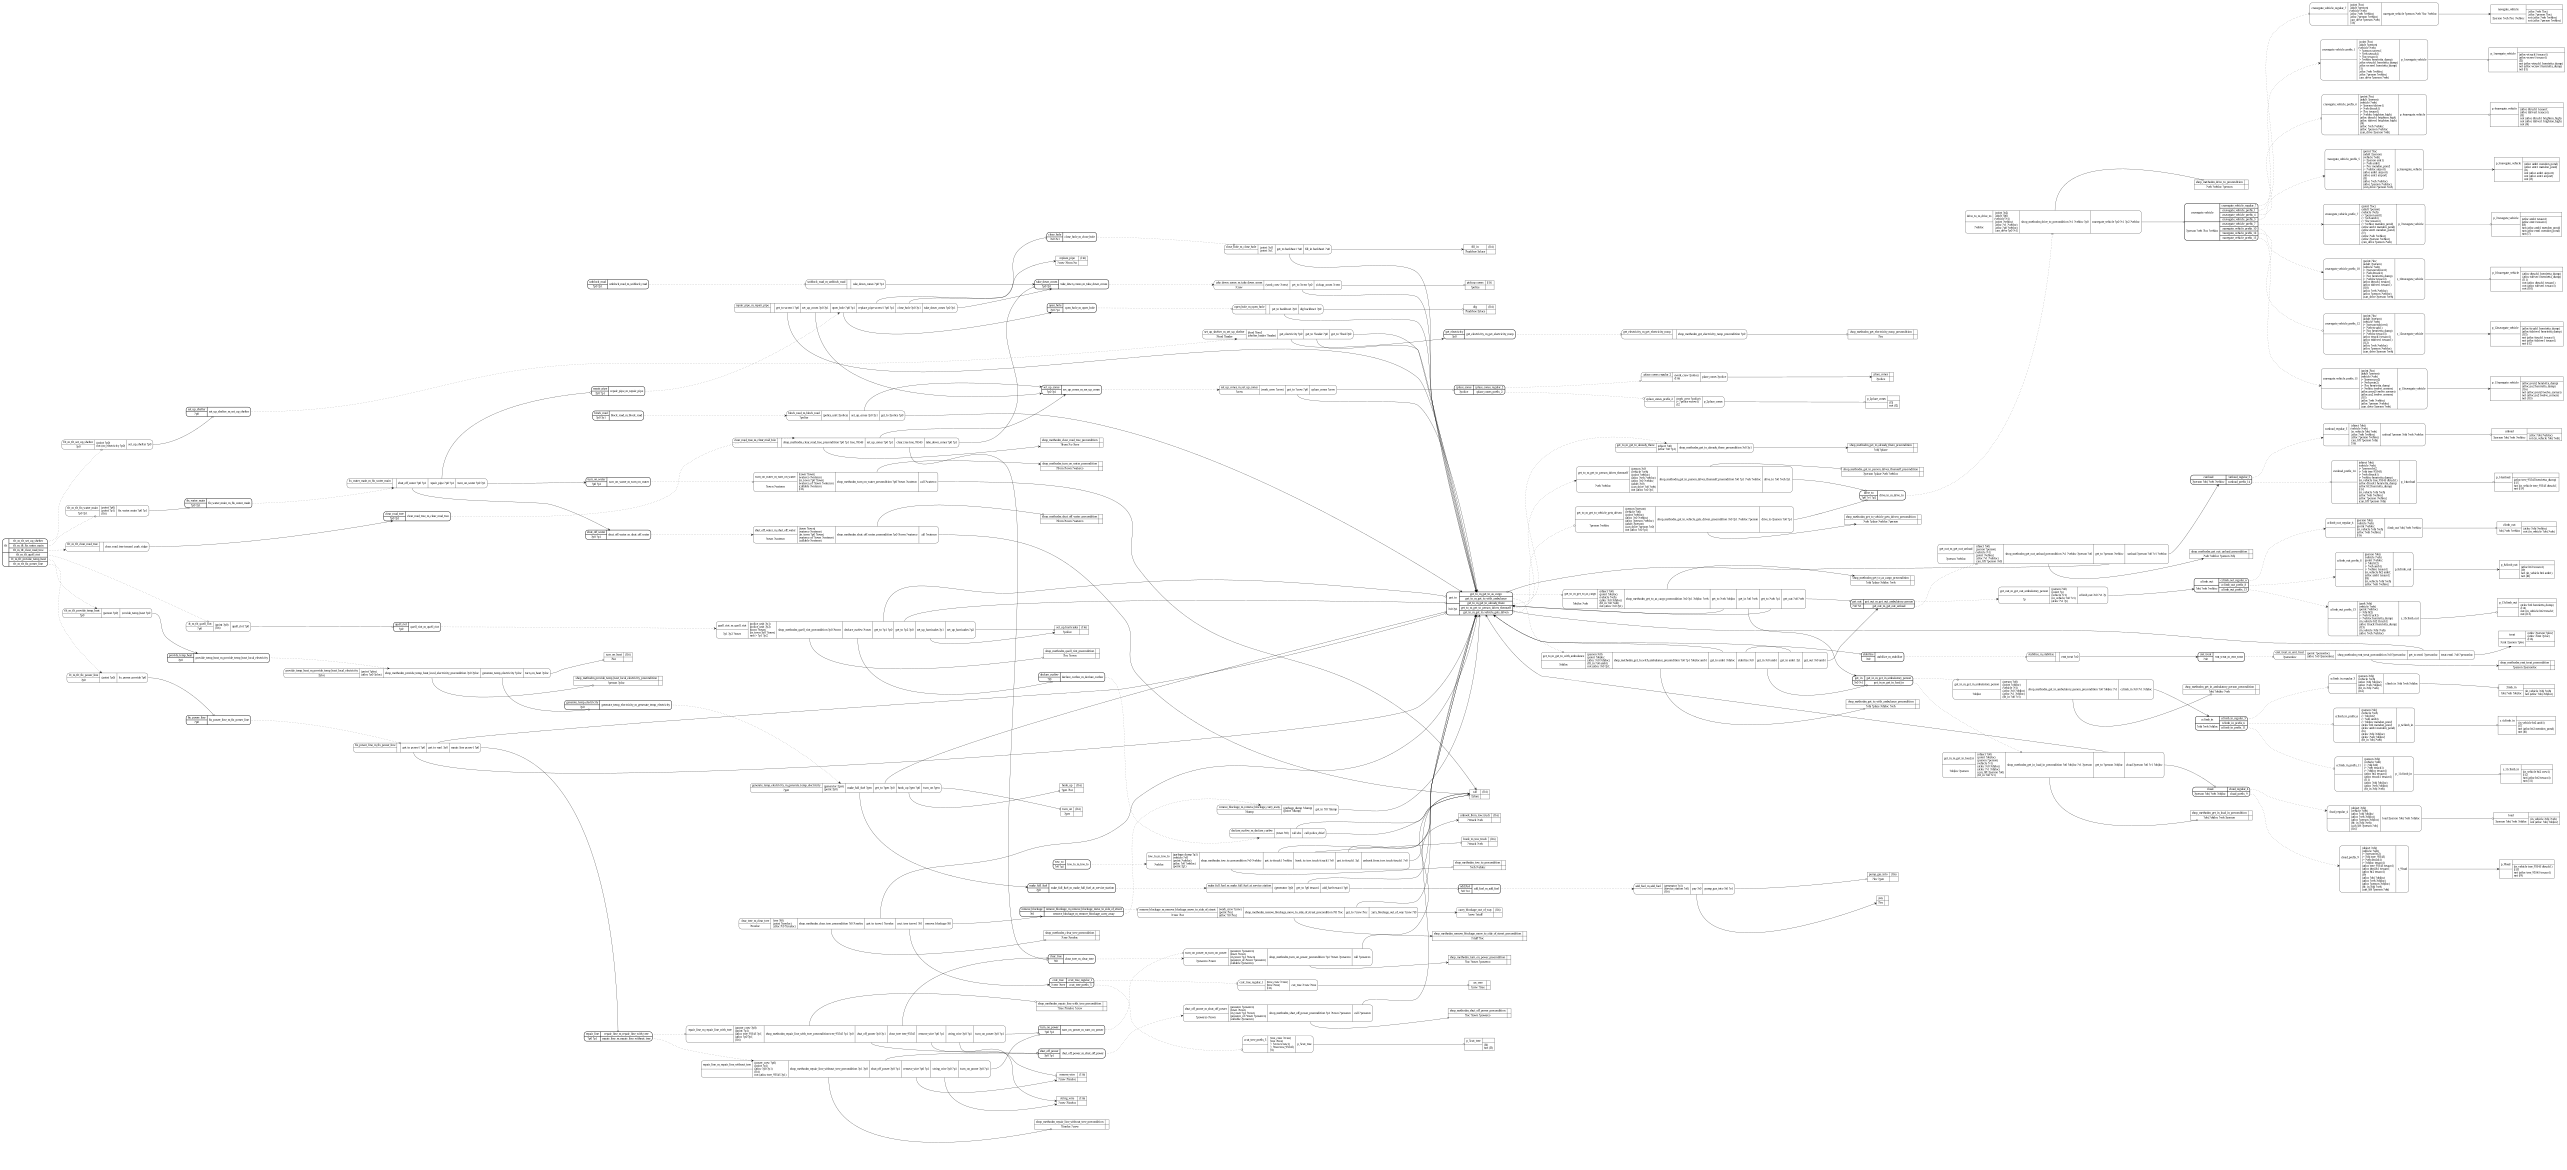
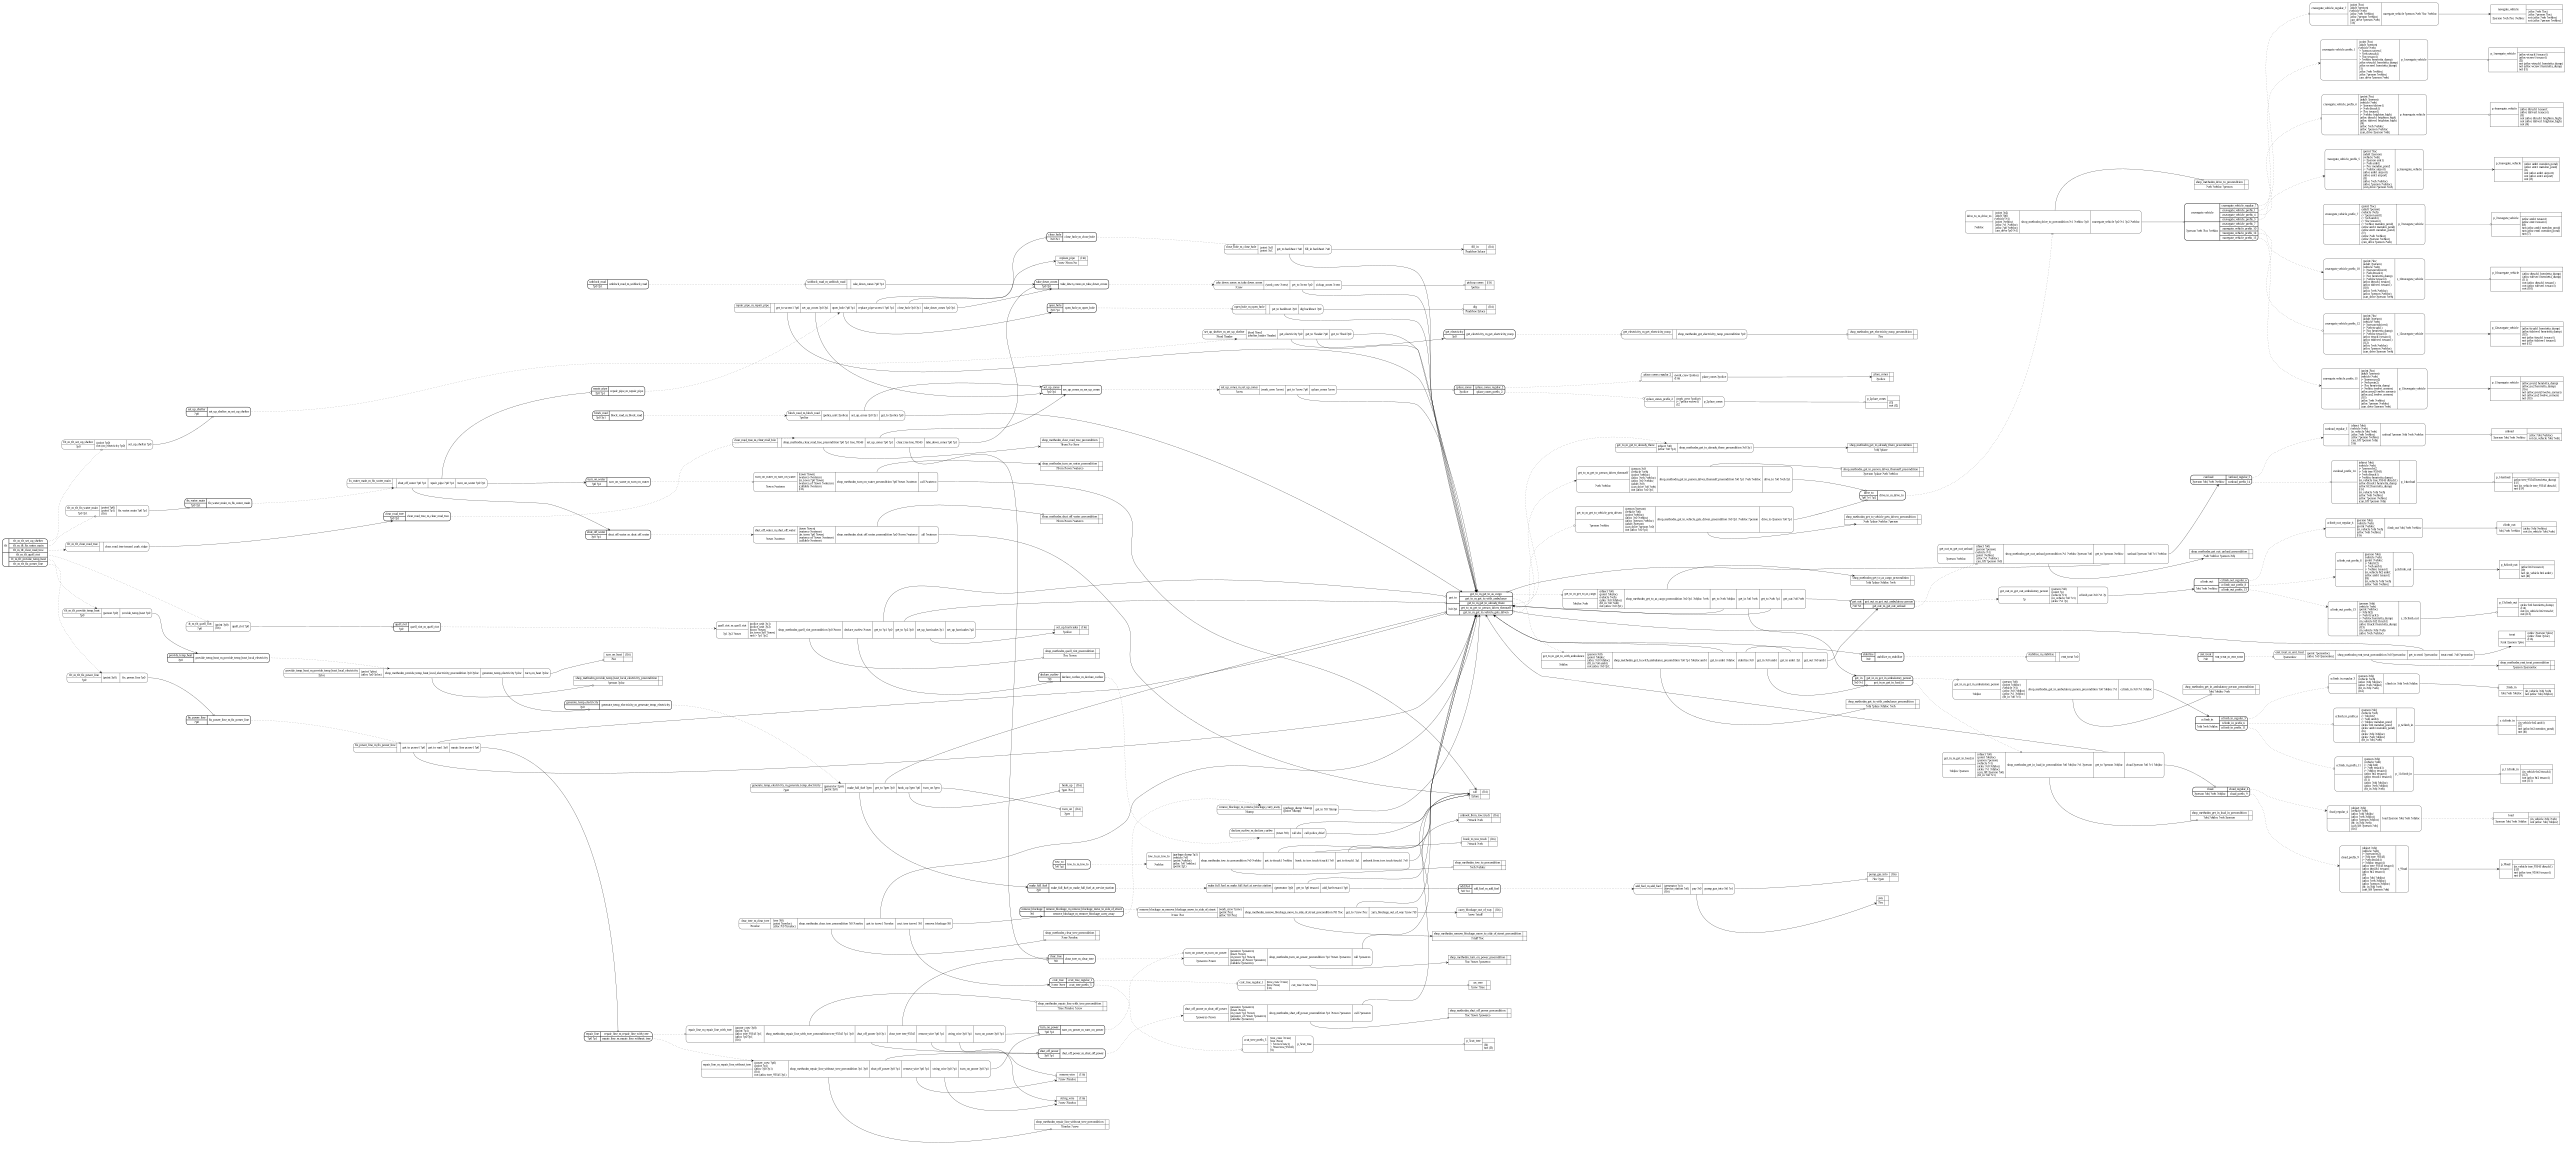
(2290, 224) -> none
(2366, 604) -> (2367, 604)
(2138, 657) -> none
(132, 678) -> (134, 678)
(2536, 772) -> (2537, 772)
(2457, 819) -> (2457, 819)
